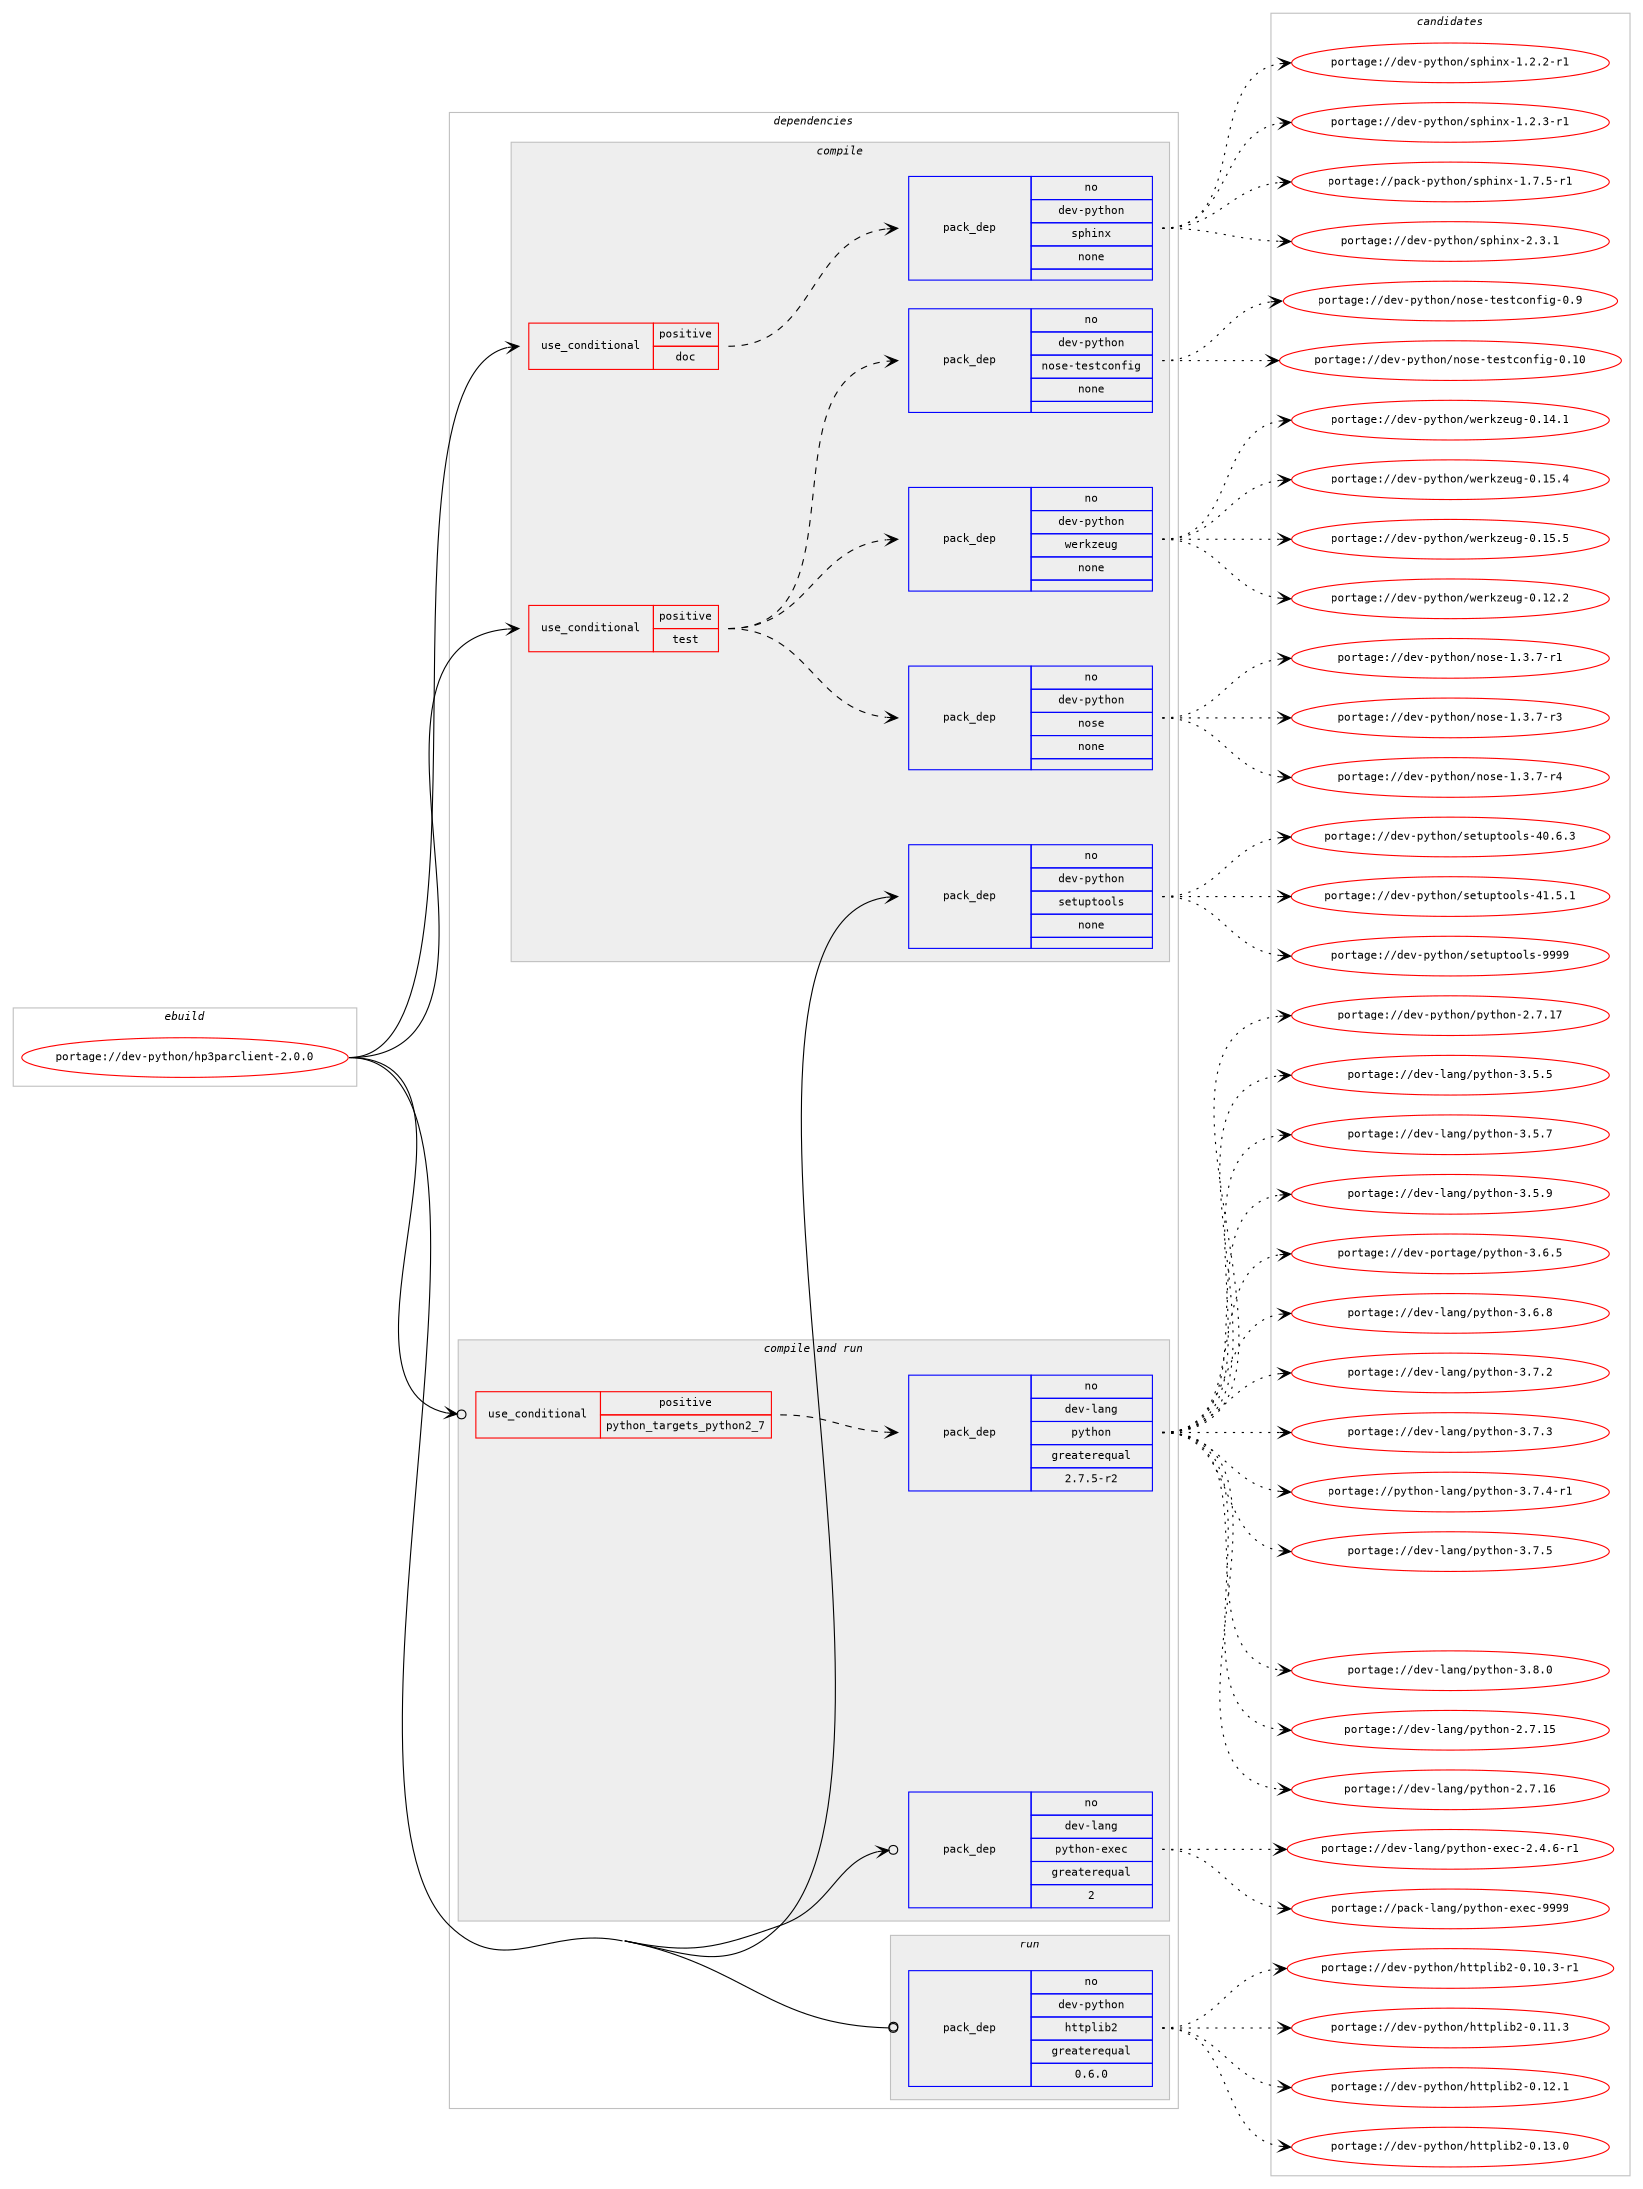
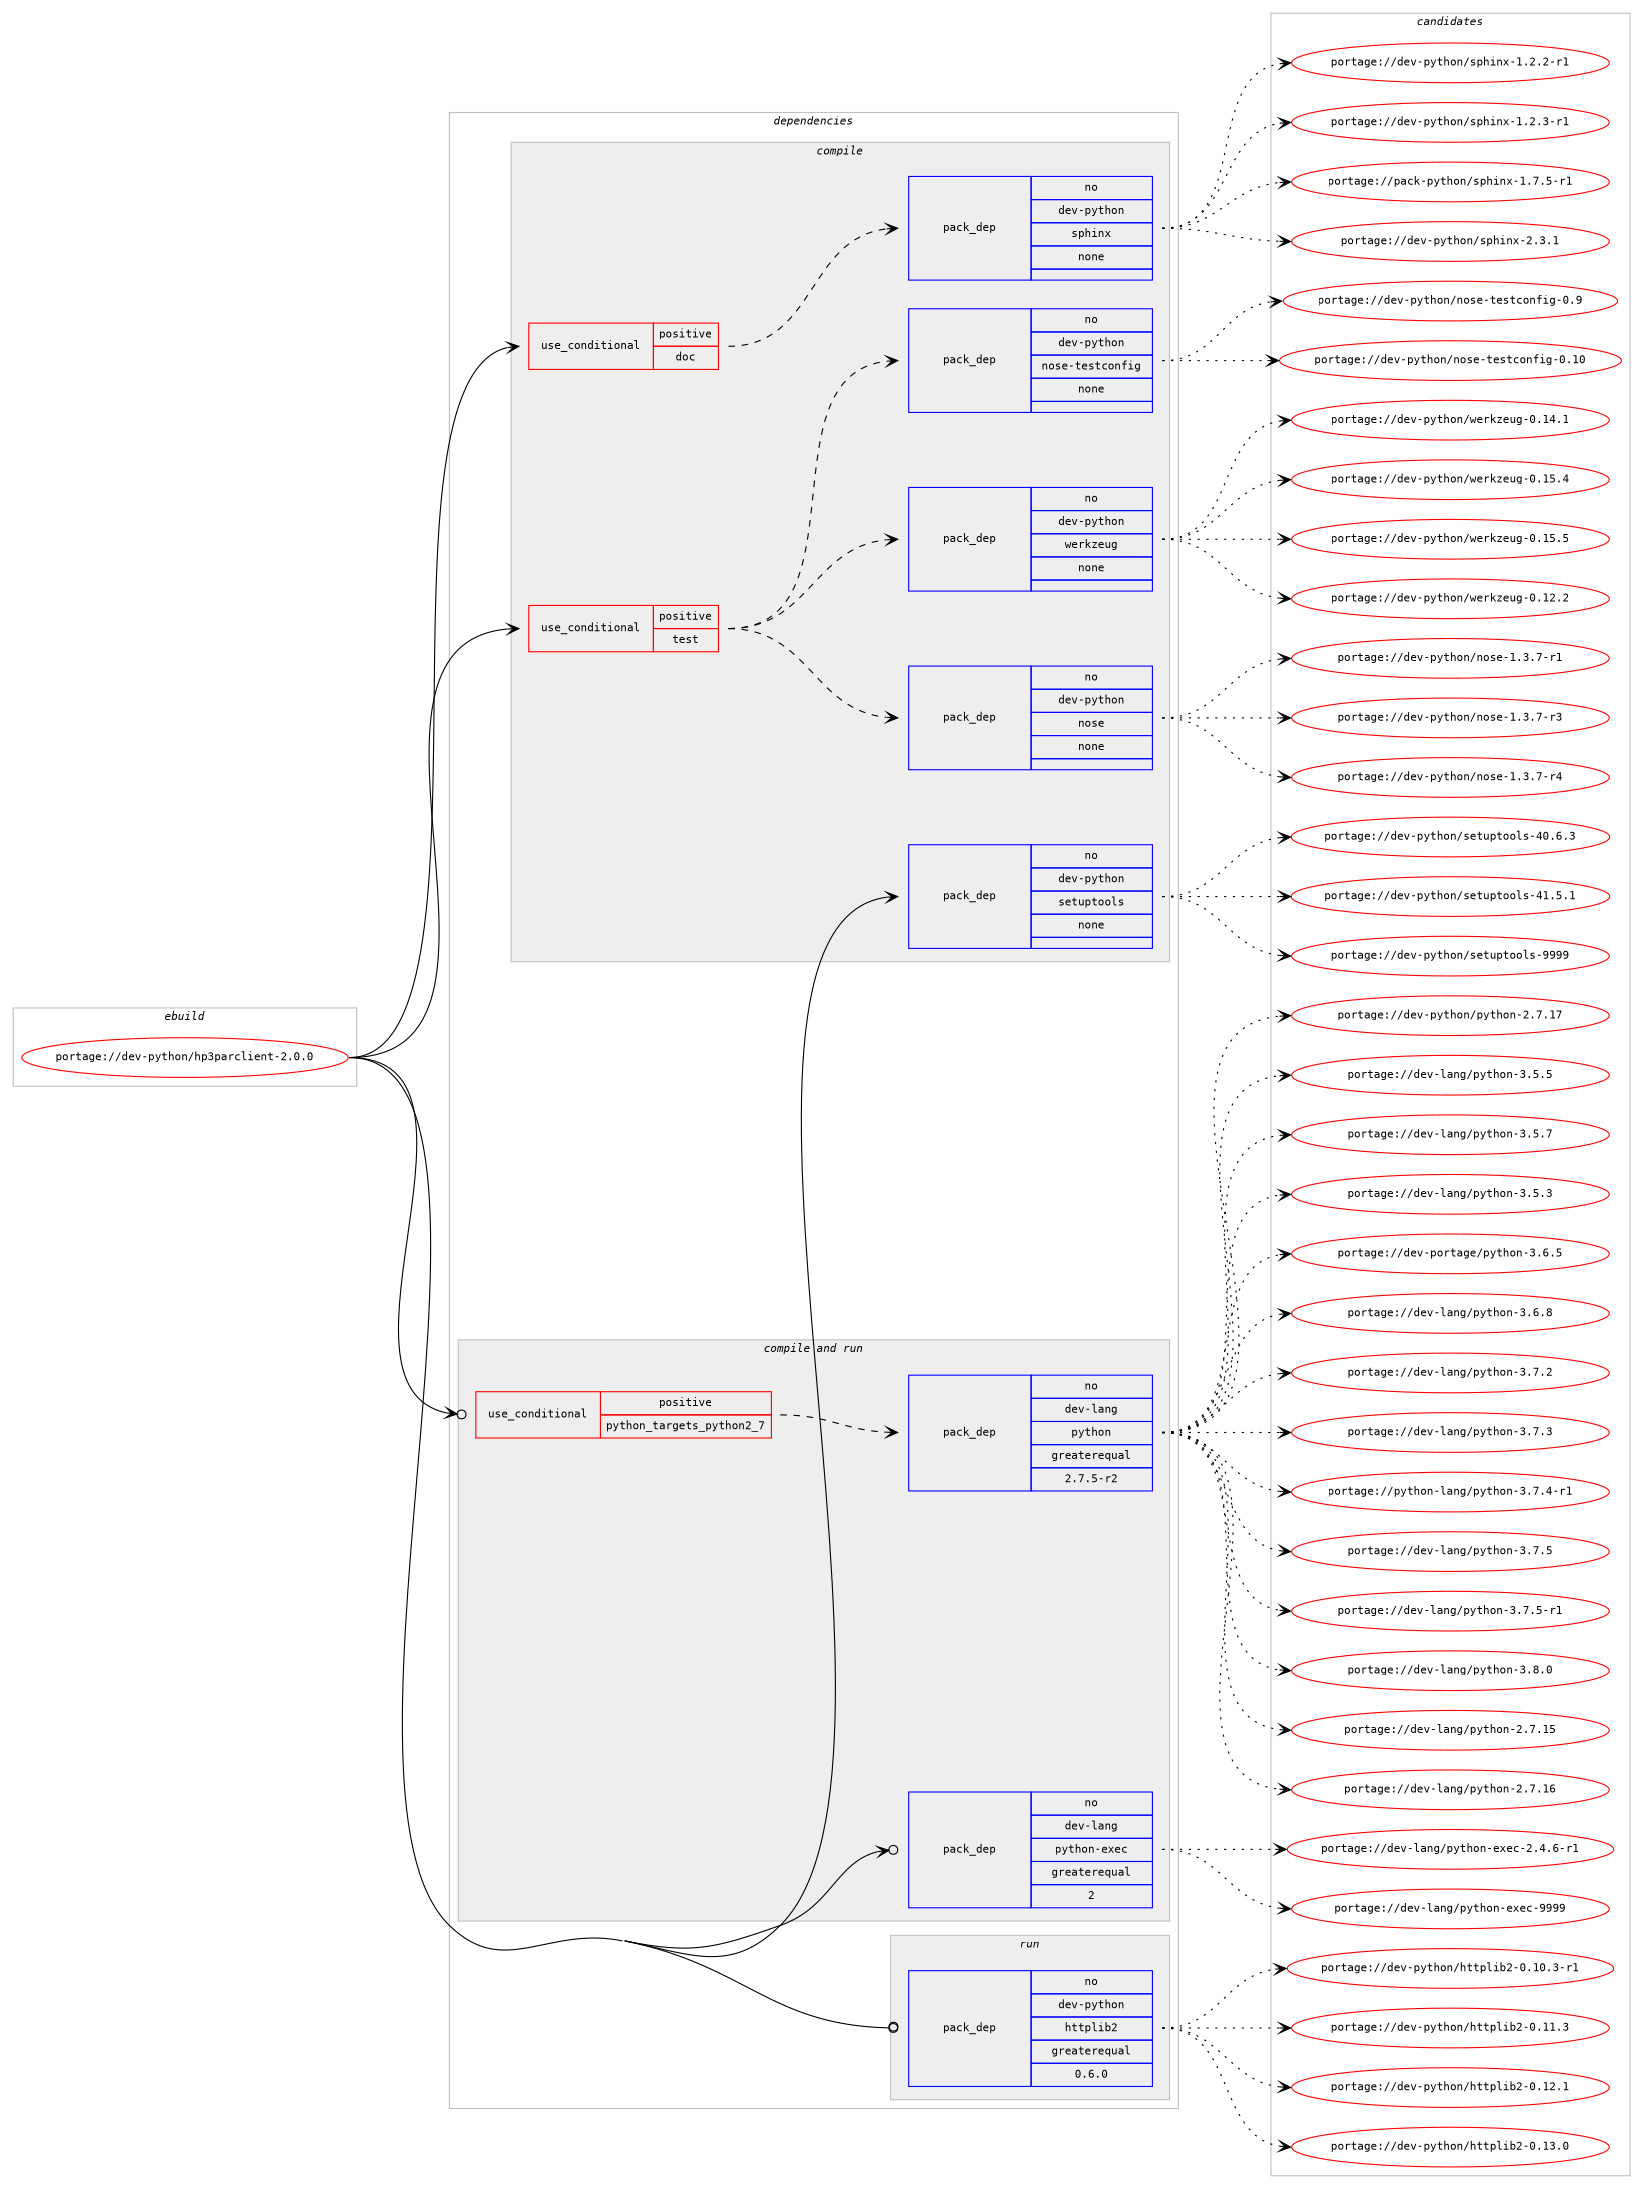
(1450, 1194) -> (1450, 1194)
none -> (1450, 1611)
(1450, 1909) -> (1450, 1909)
